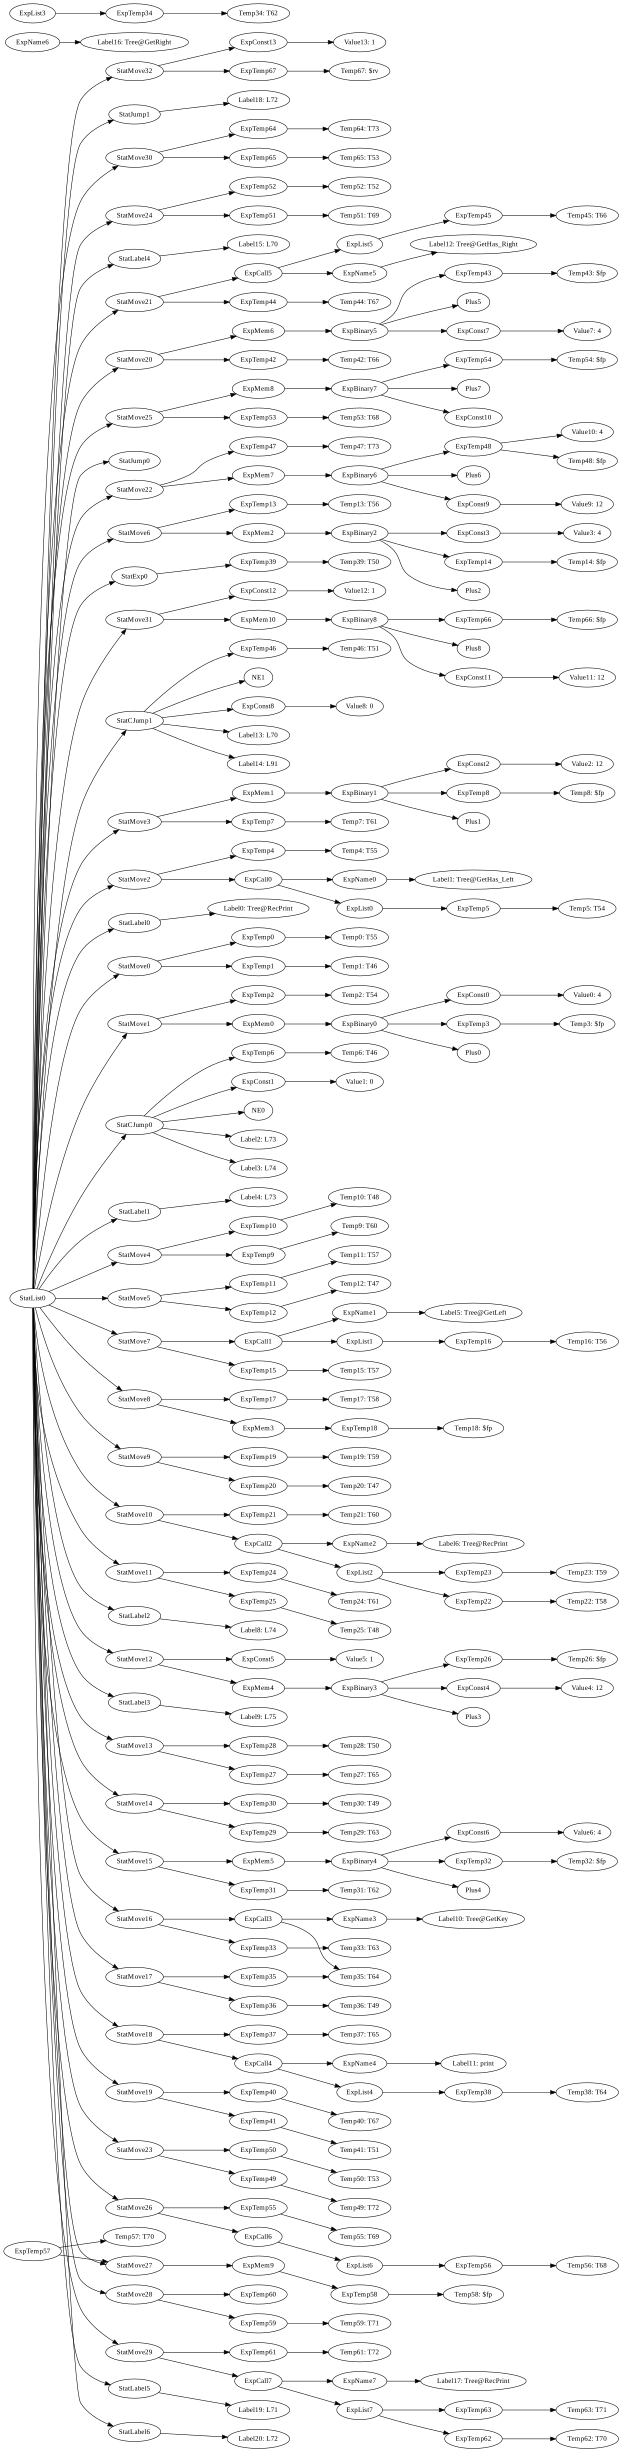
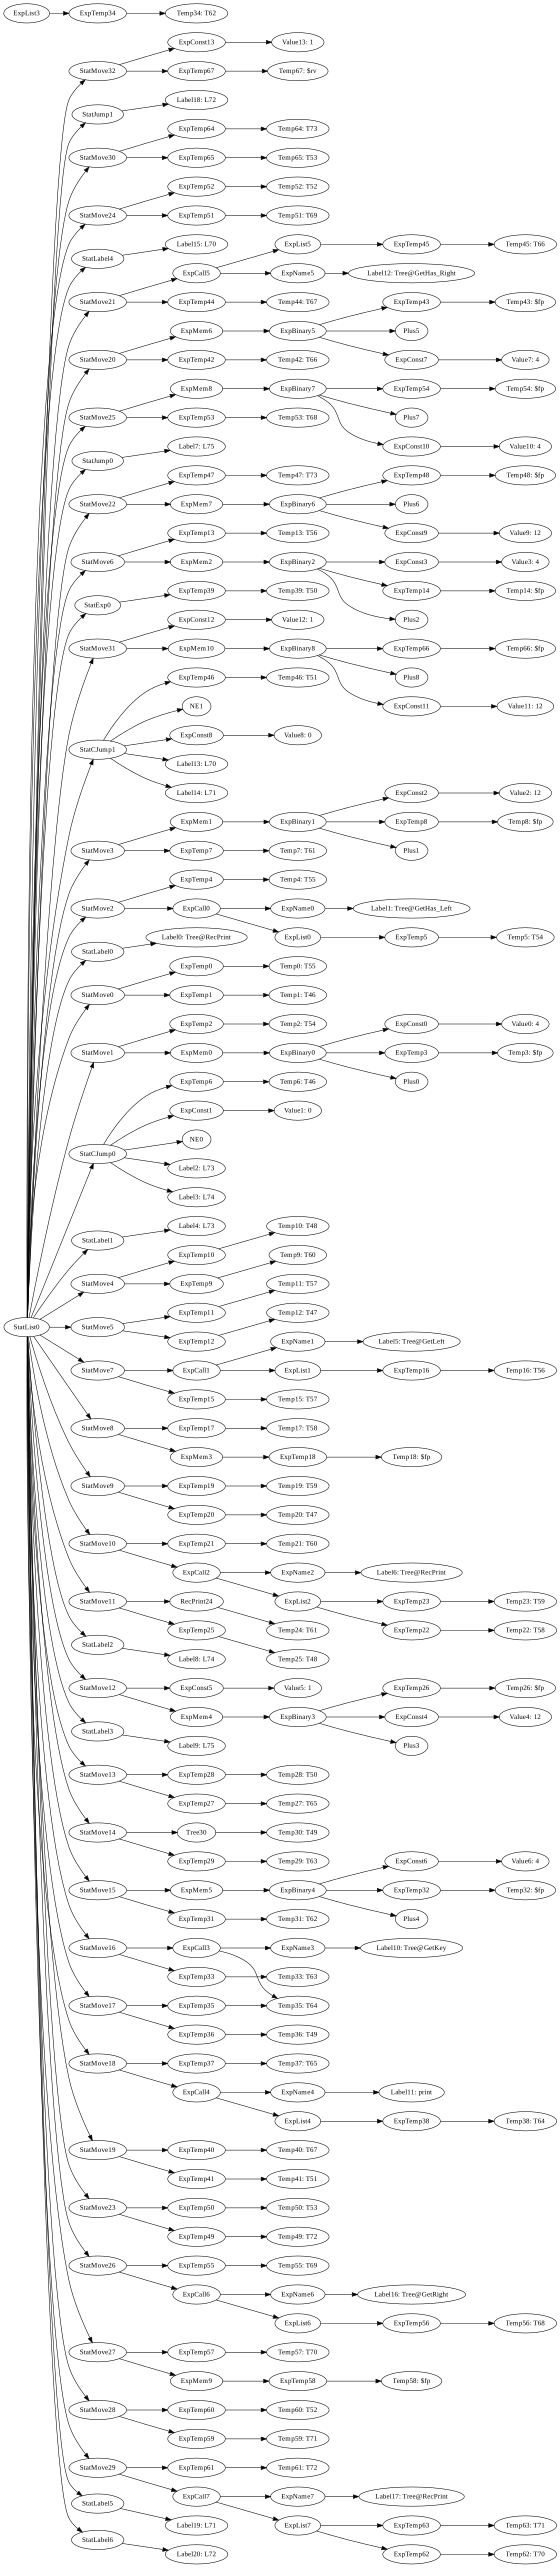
(529, 439) -> (467, 446)
none -> (197, 446)
(258, 764) -> (197, 793)
(258, 1573) -> (197, 1601)
(258, 1804) -> (197, 1832)
(81, 2258) -> (145, 2352)
none -> (243, 2294)
none -> (298, 2410)
